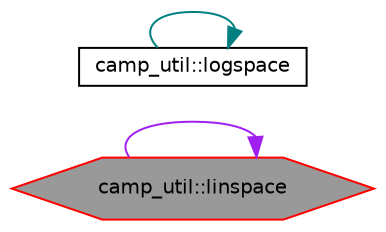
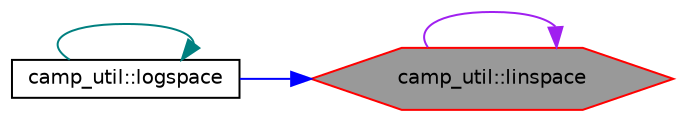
none -> (265, 79)
